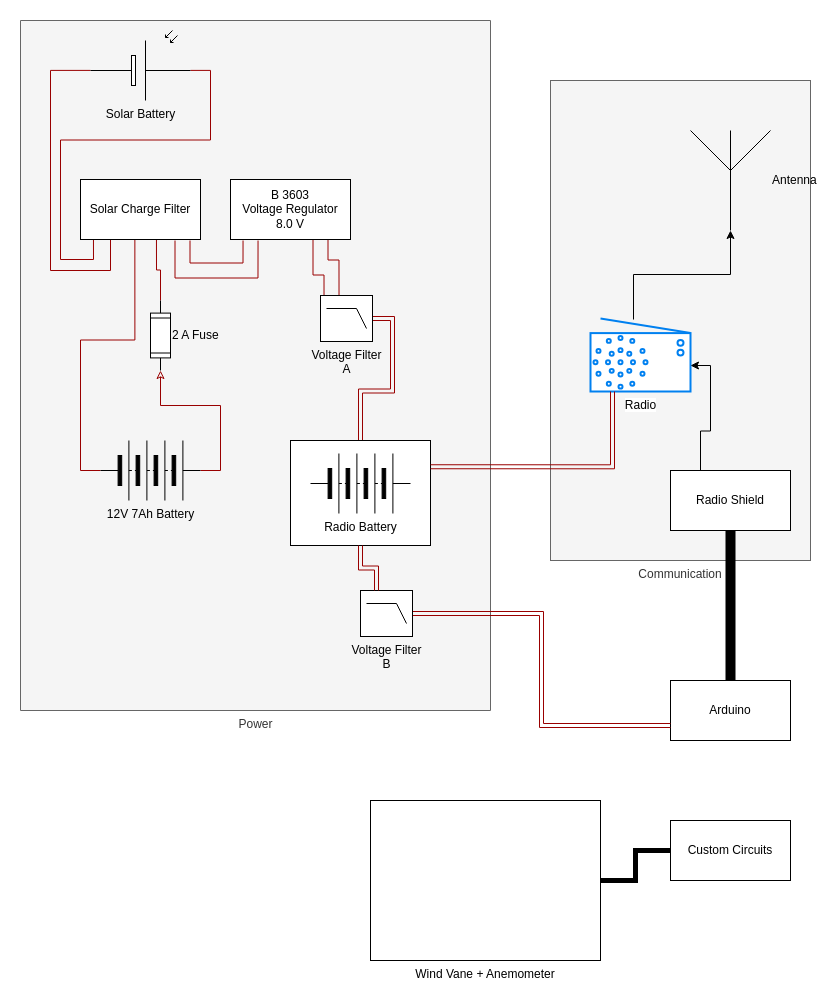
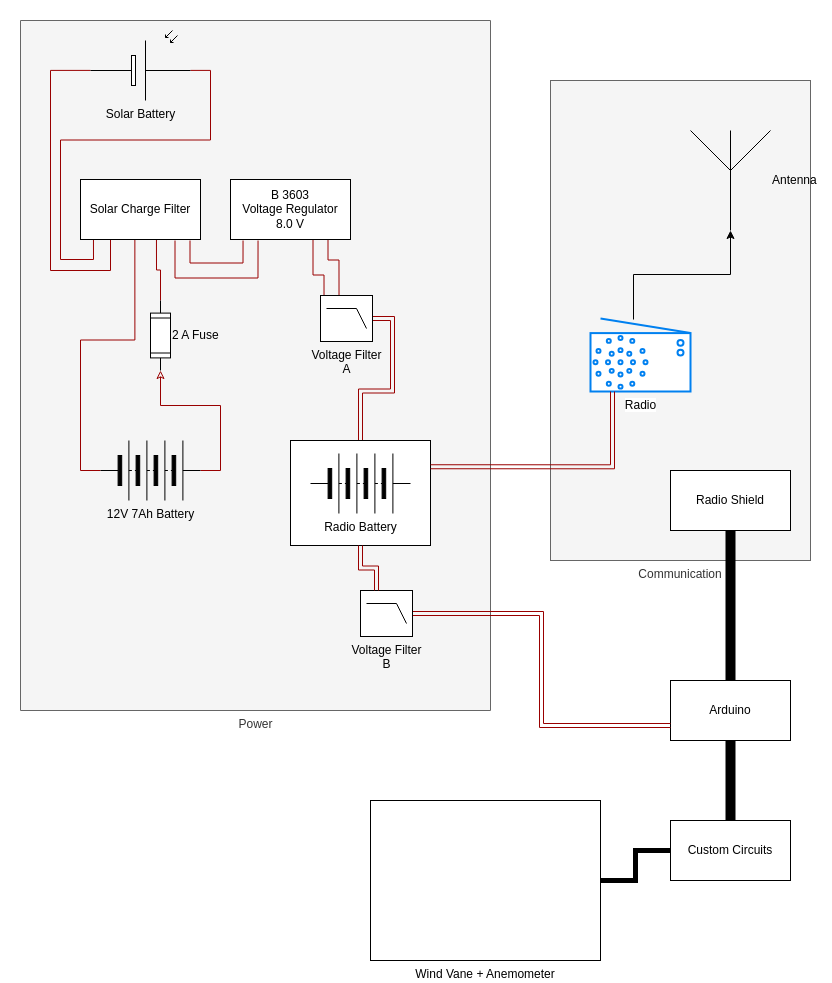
(711, 417) -> none
none -> (731, 781)
